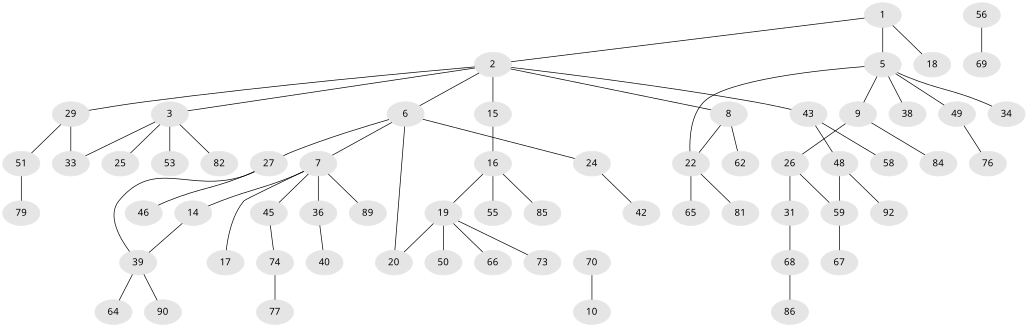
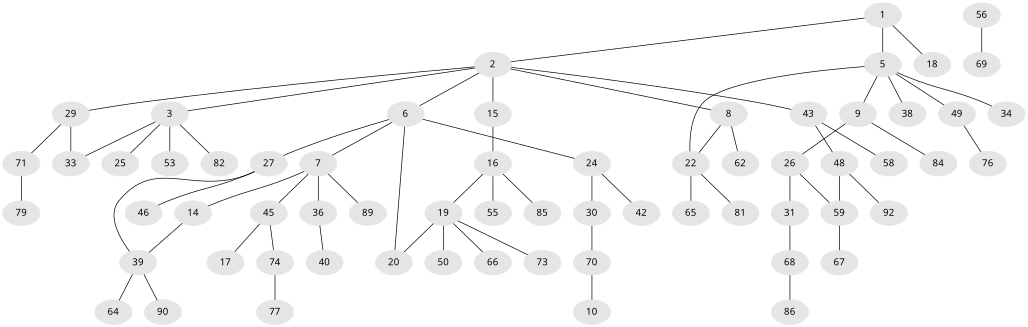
(21, 164) -> (21, 164)
(250, 198) -> (247, 238)
none -> (592, 213)
